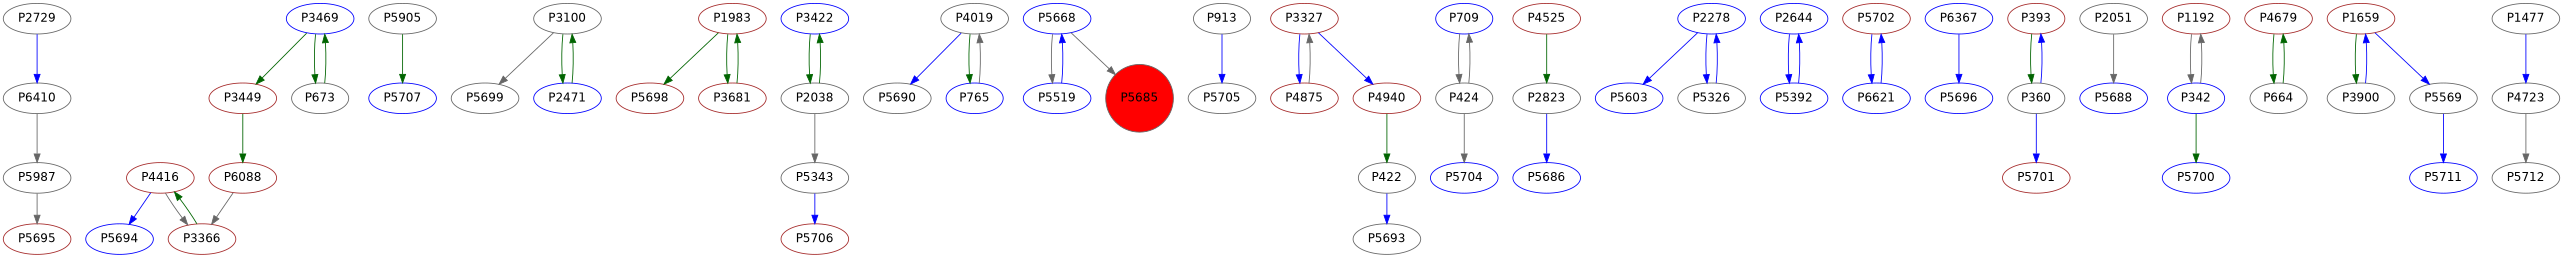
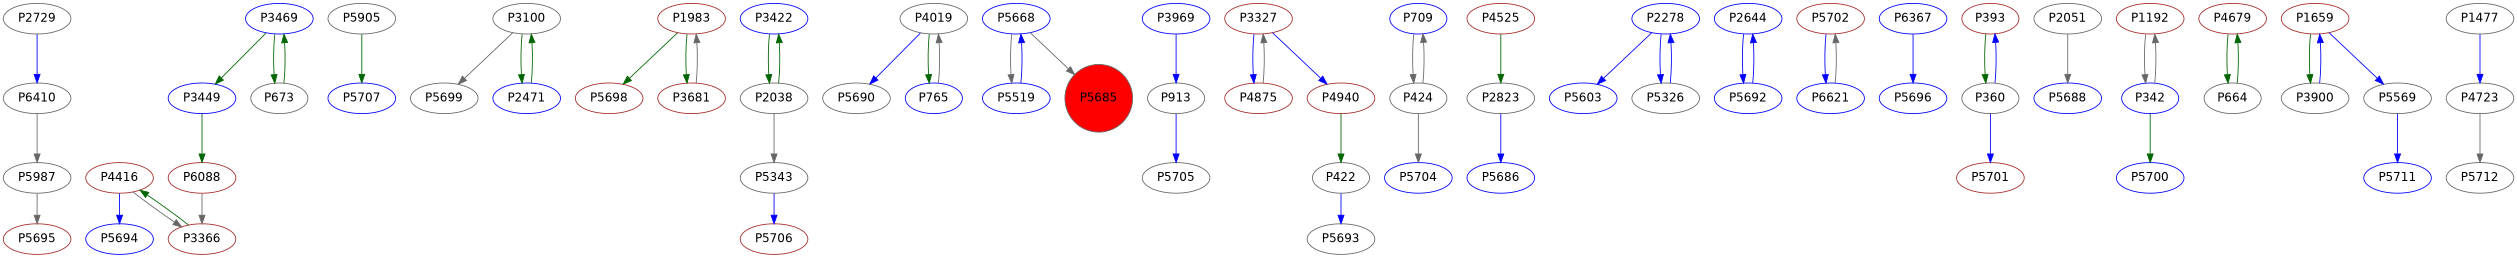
none -> (1176, 19)
(738, 63) -> (697, 63)
(1882, 63) -> (1836, 63)
(243, 98) -> (202, 98)
(1794, 98) -> (1748, 98)
